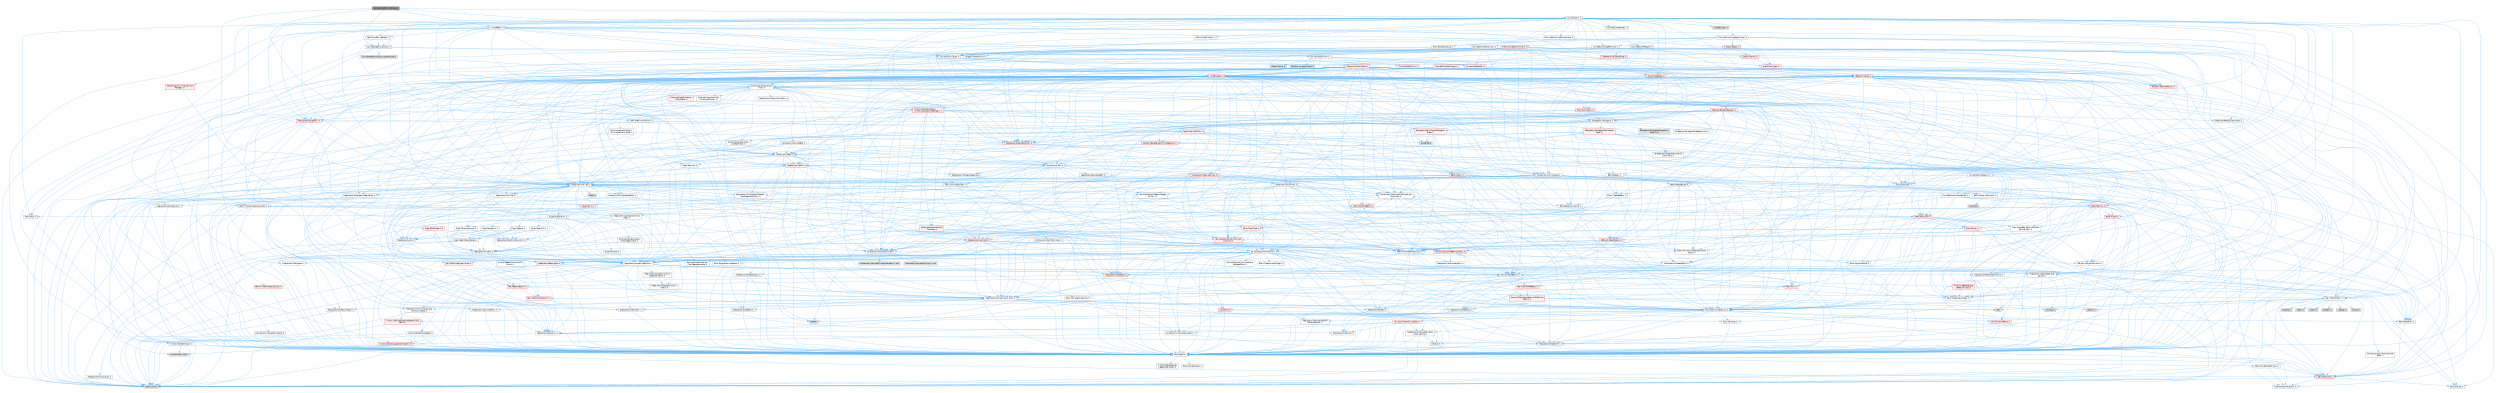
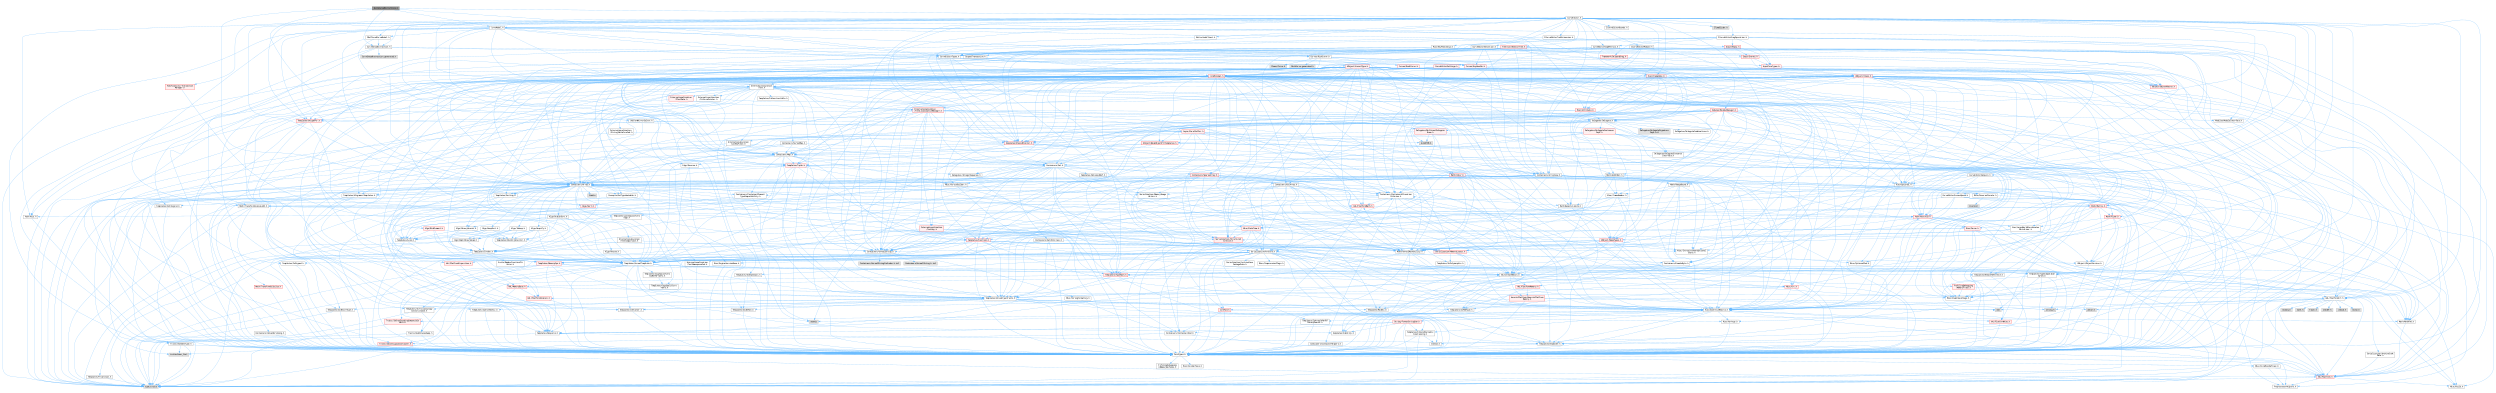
(1614, 175) -> (1614, 175)
(1879, 259) -> (1877, 263)
none -> (1326, 344)
